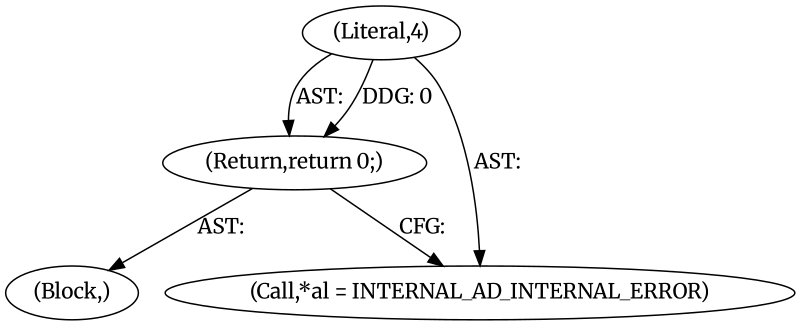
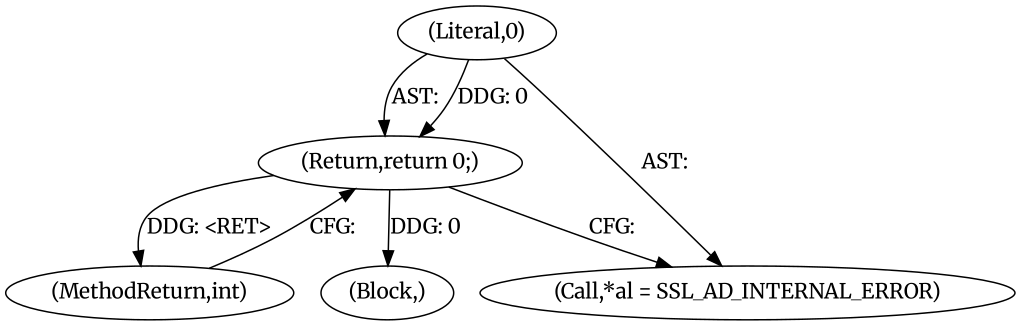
(381, 33) -> (477, 33)
(224, 228) -> (426, 228)
none -> (150, 293)
(480, 293) -> (748, 293)
